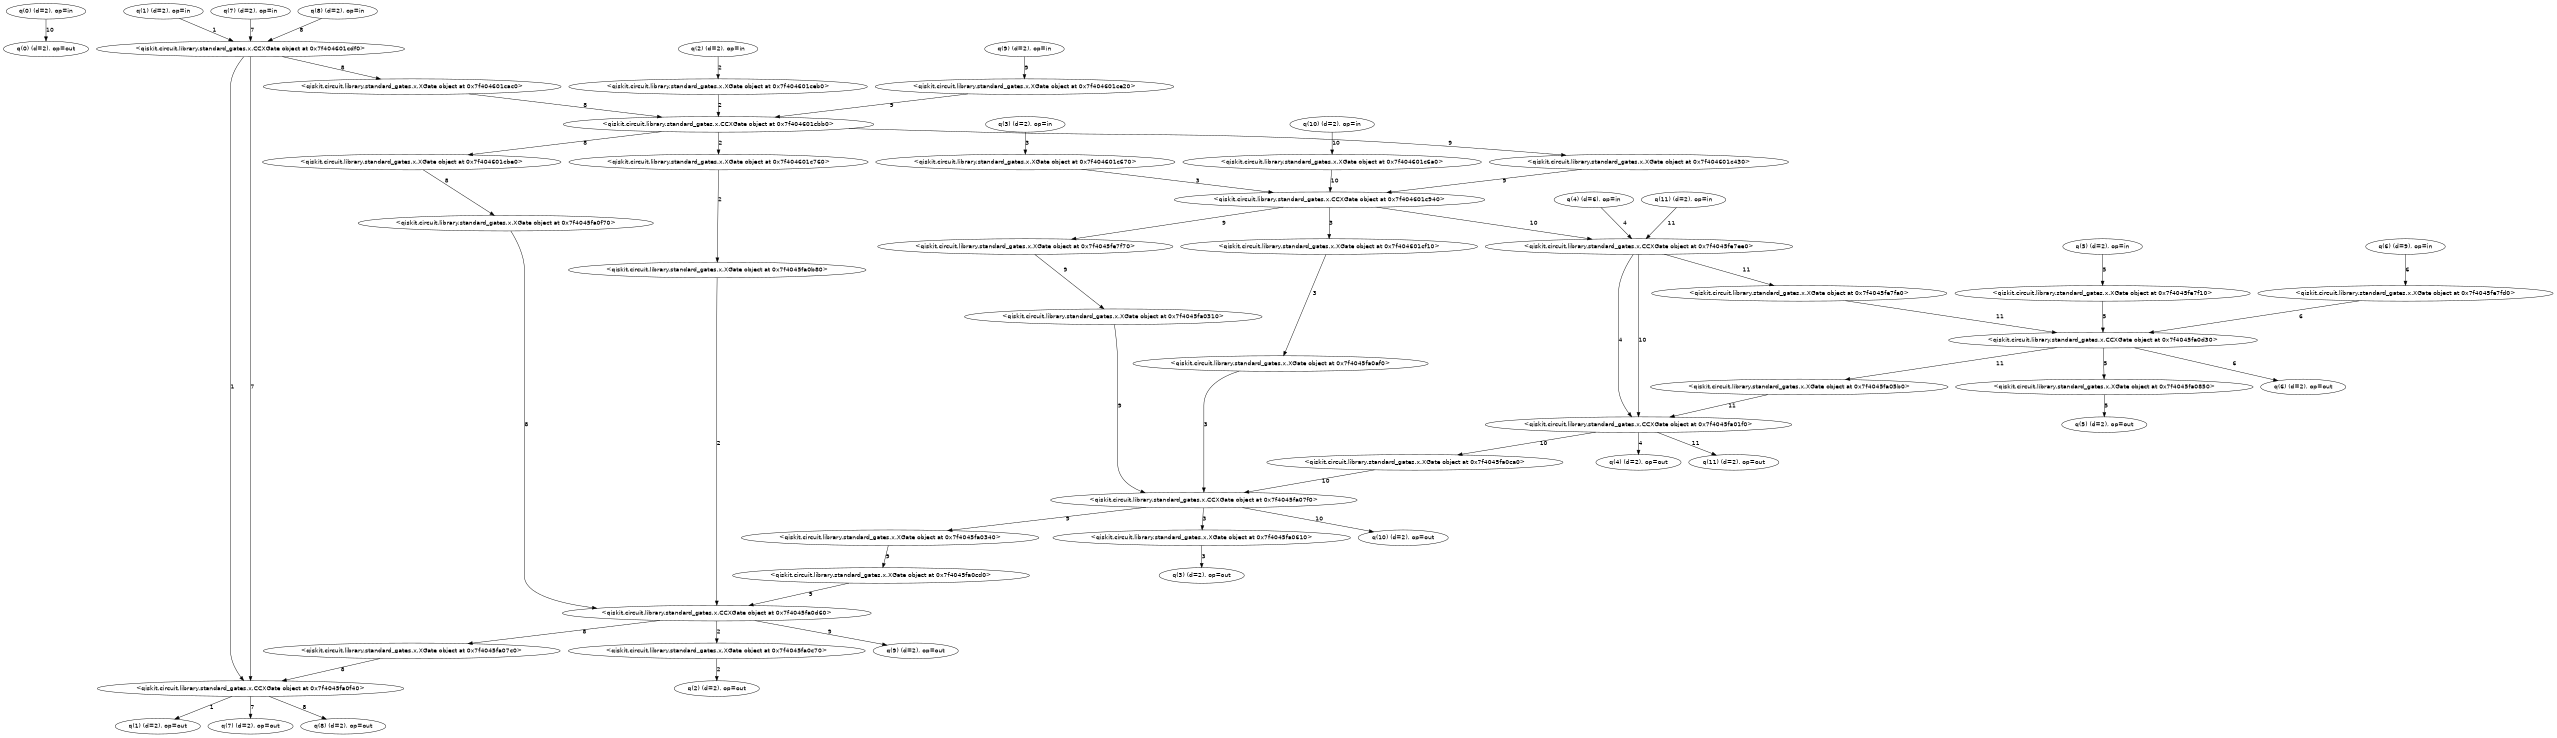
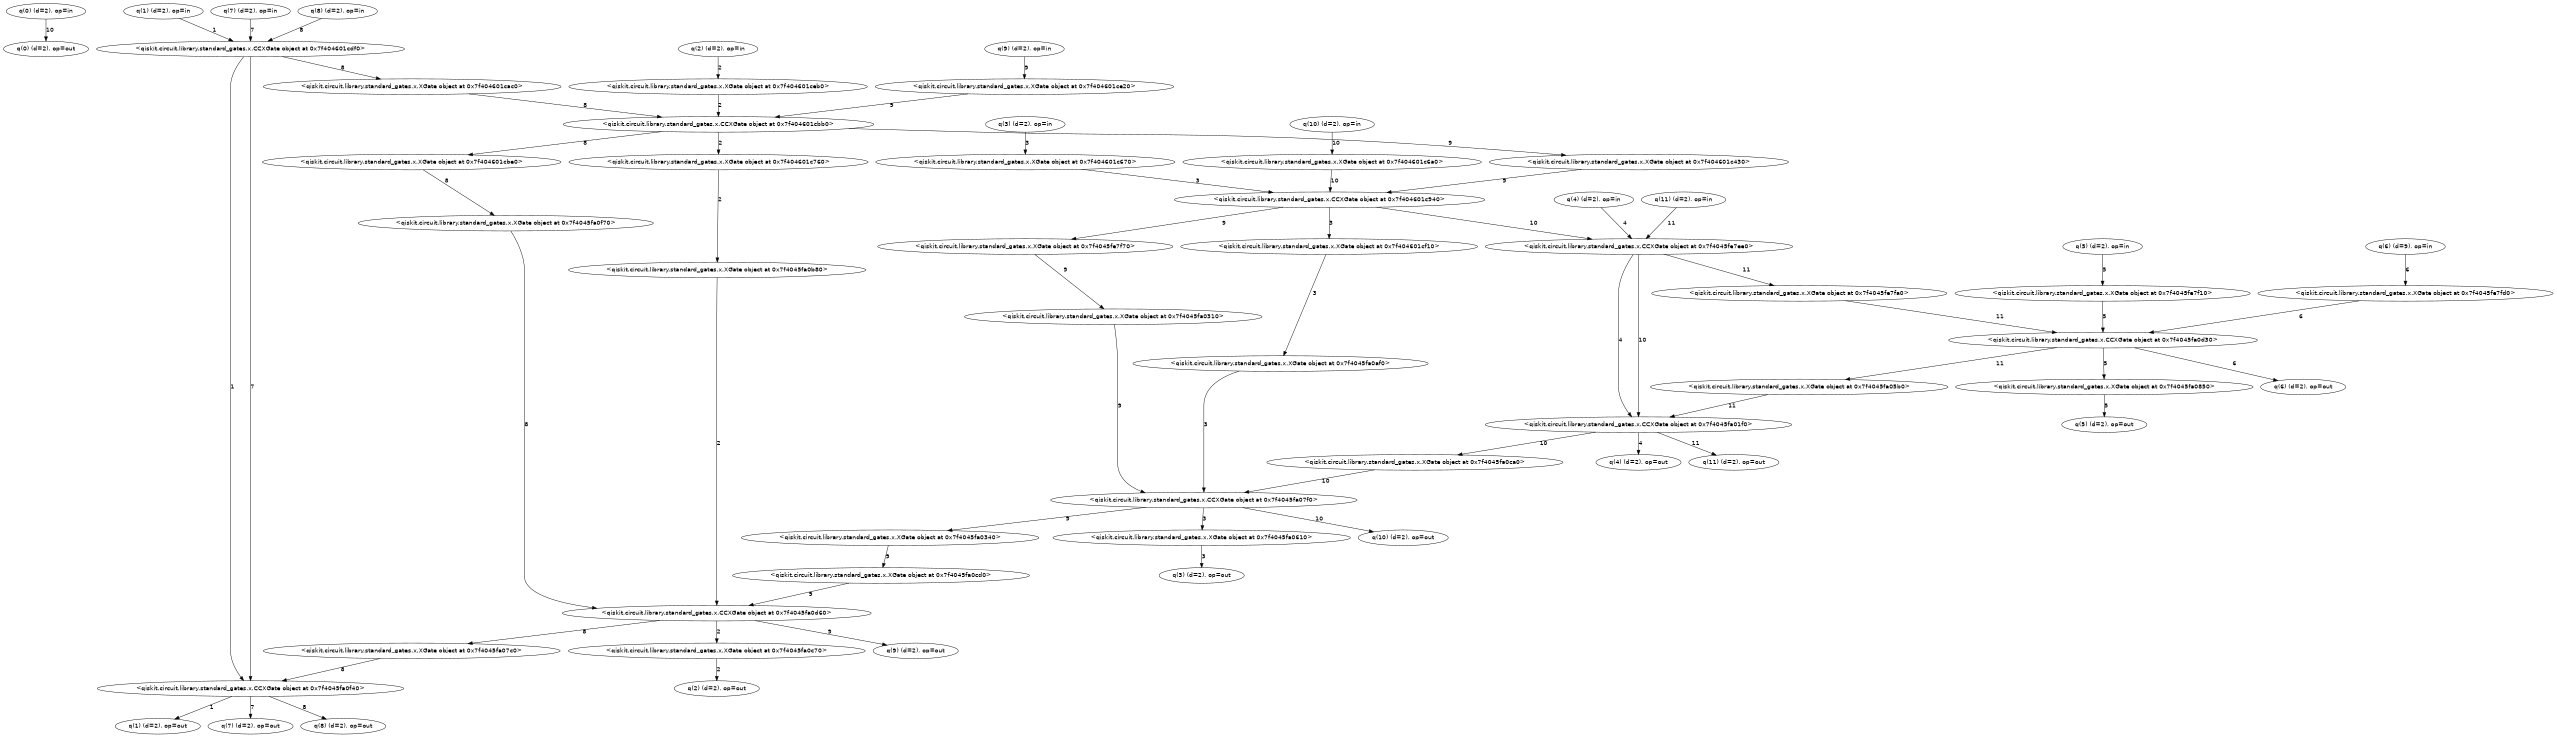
(1594, 200) -> (1594, 200)
